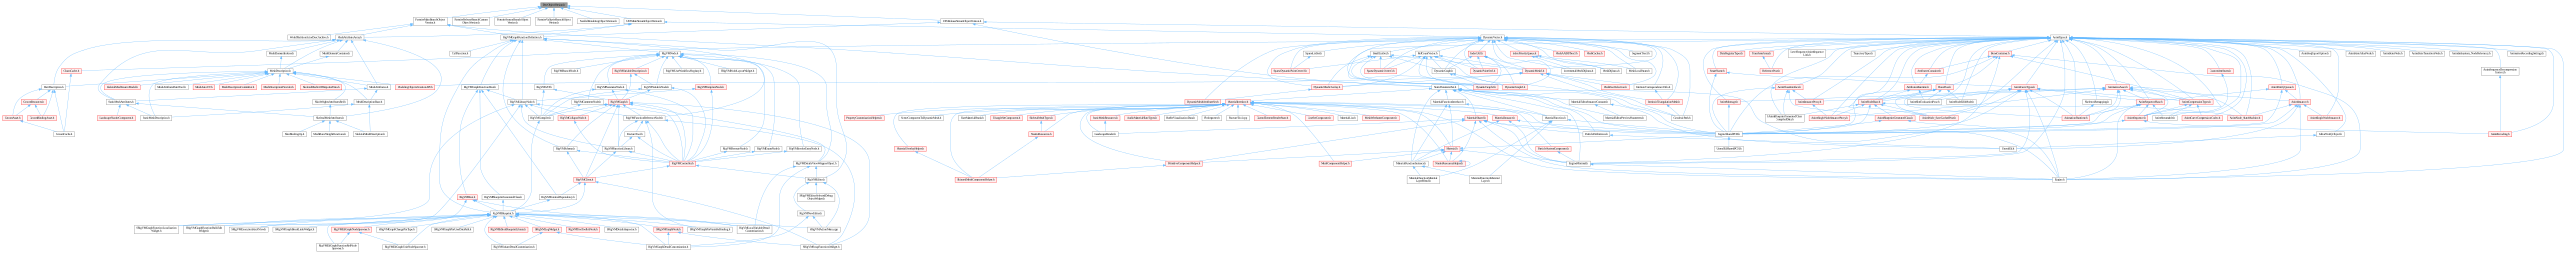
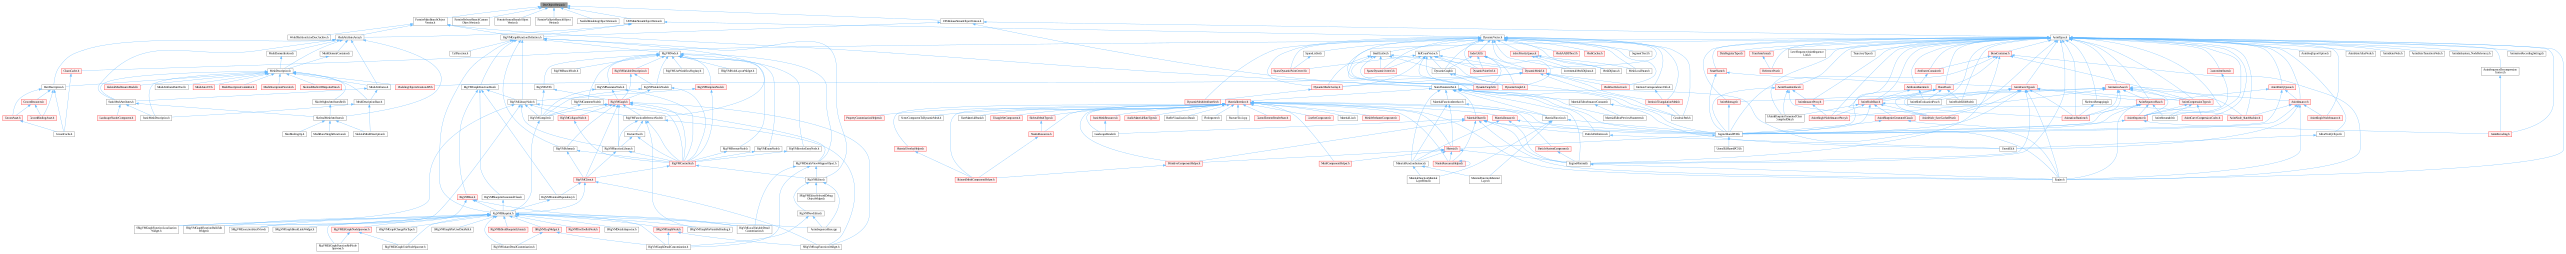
(1589, 142) -> (1586, 142)
(824, 230) -> (824, 230)
